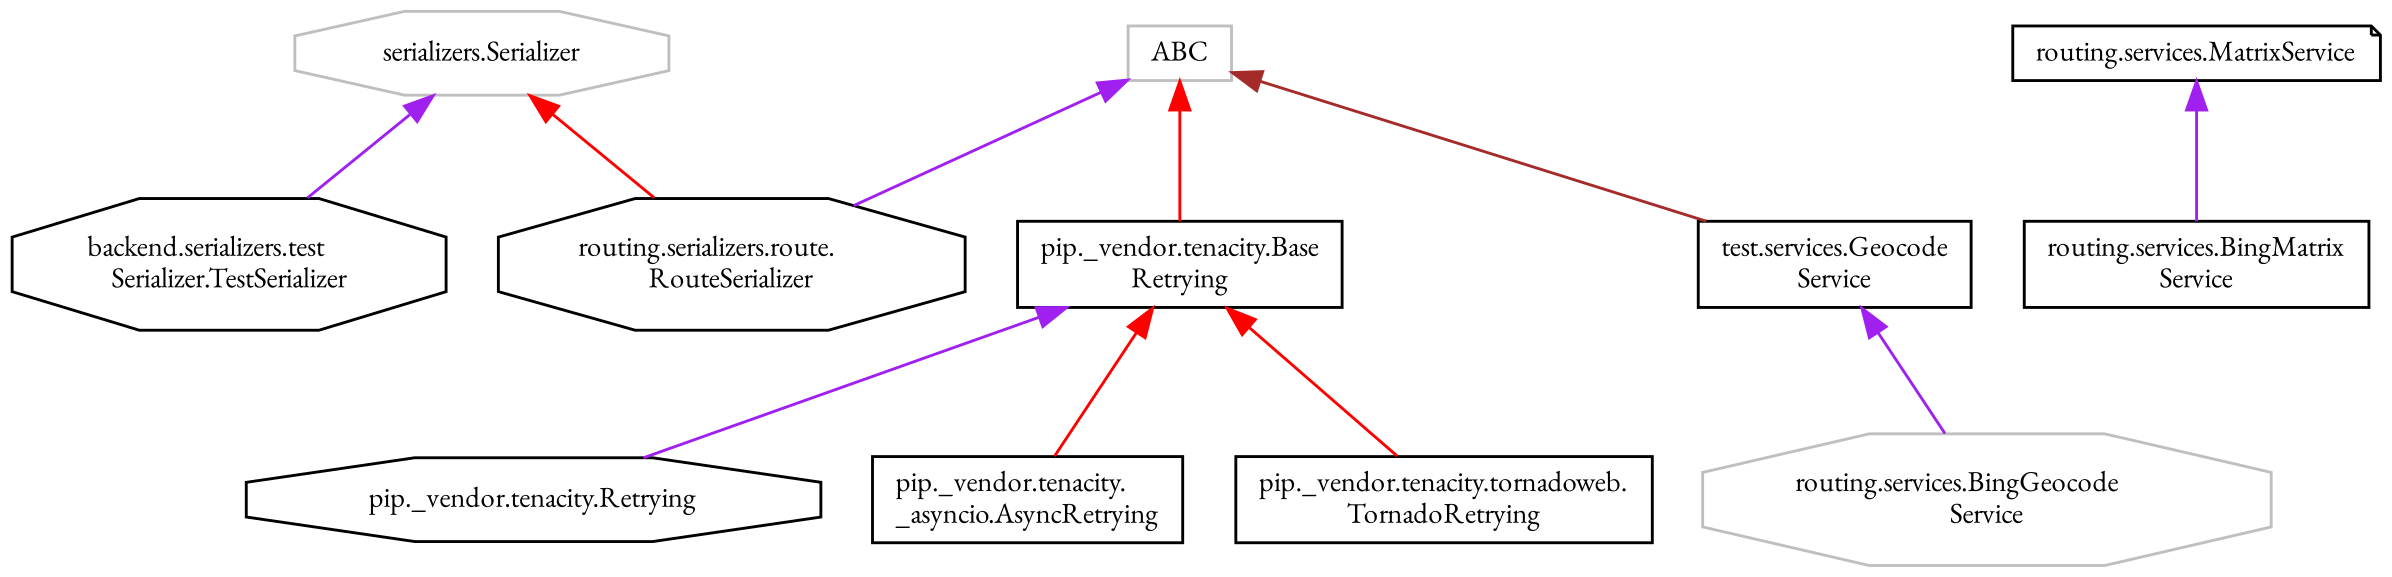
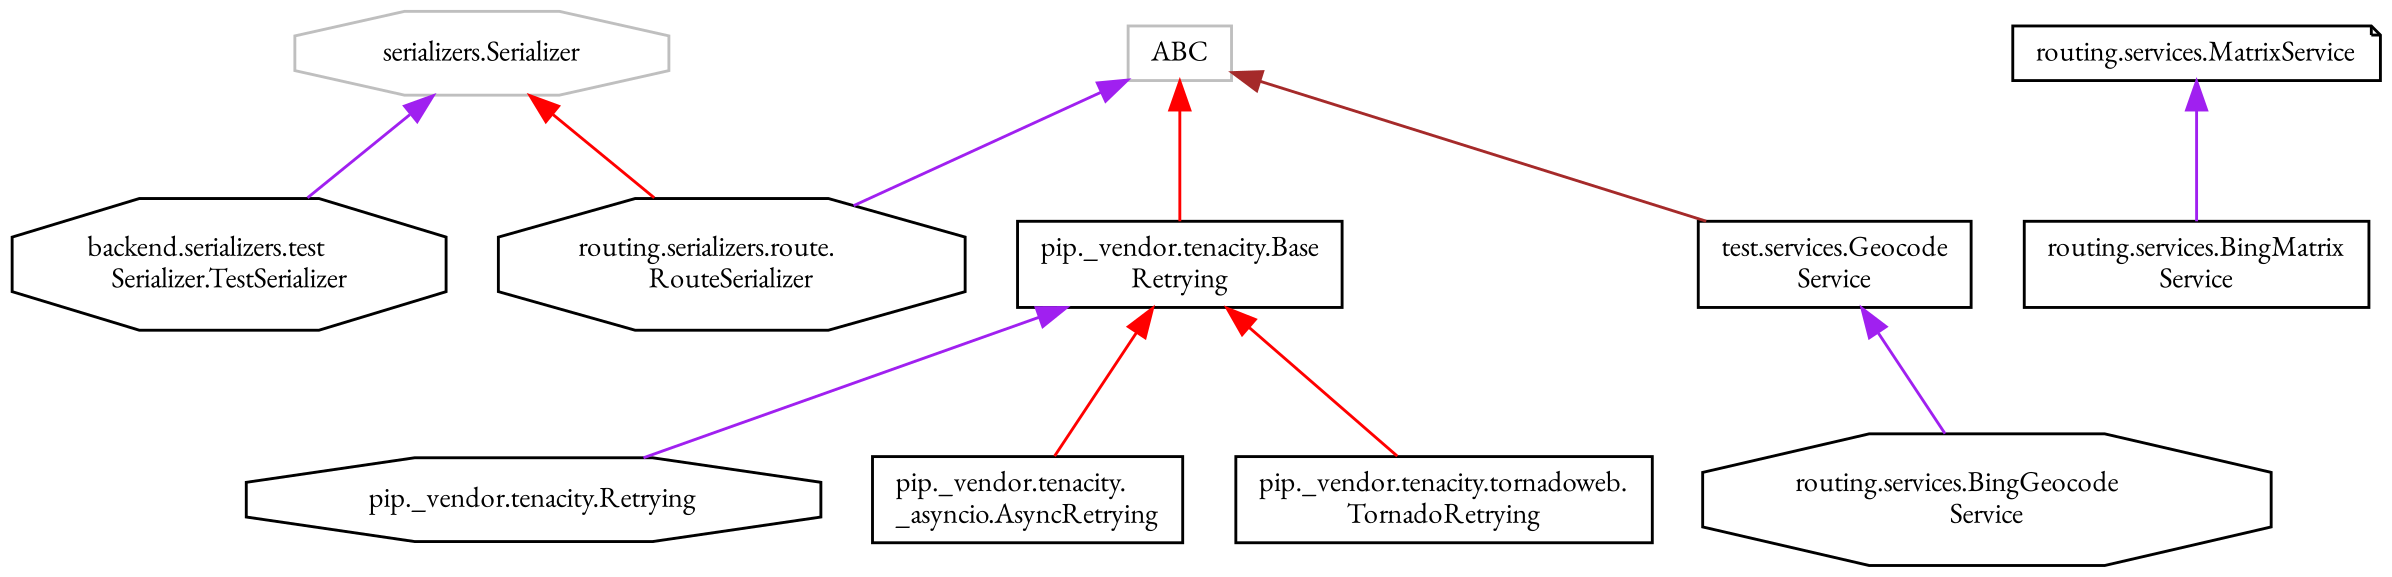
(1987, 500) -> (1987, 500)
